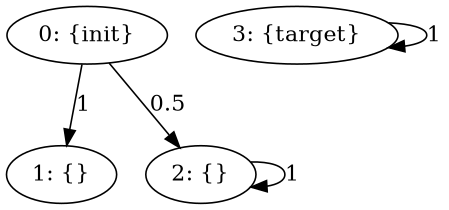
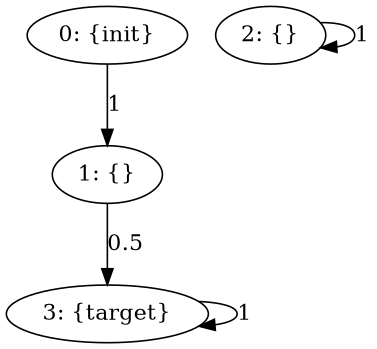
(139, 99) -> none
none -> (107, 236)
